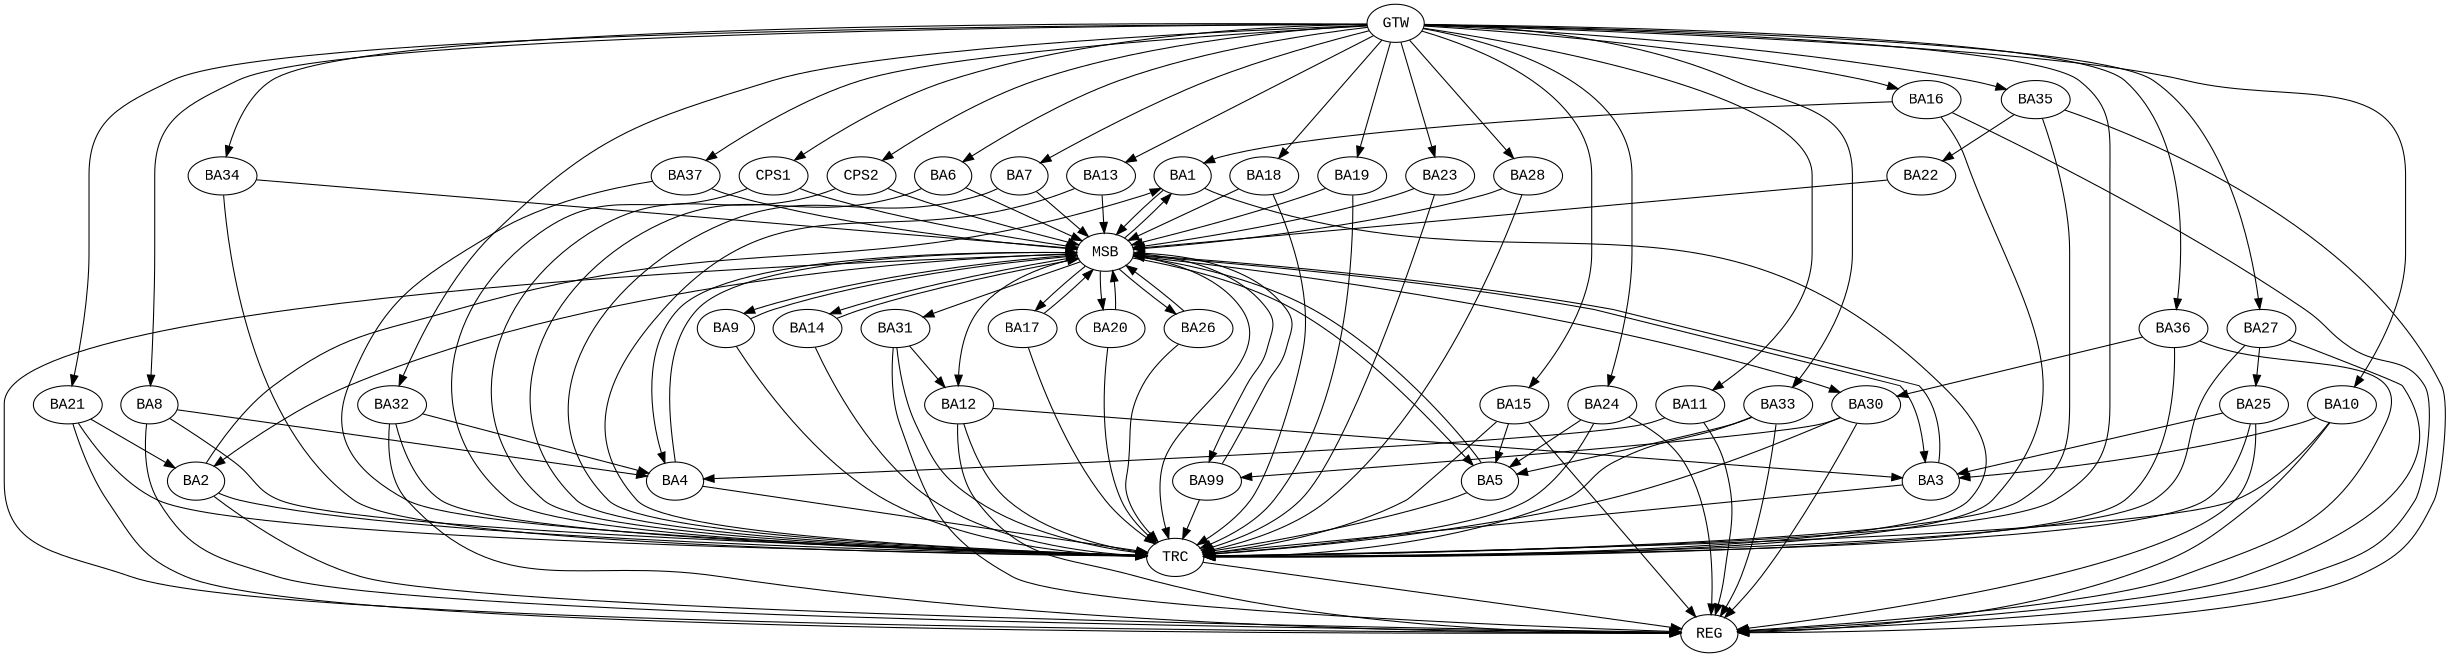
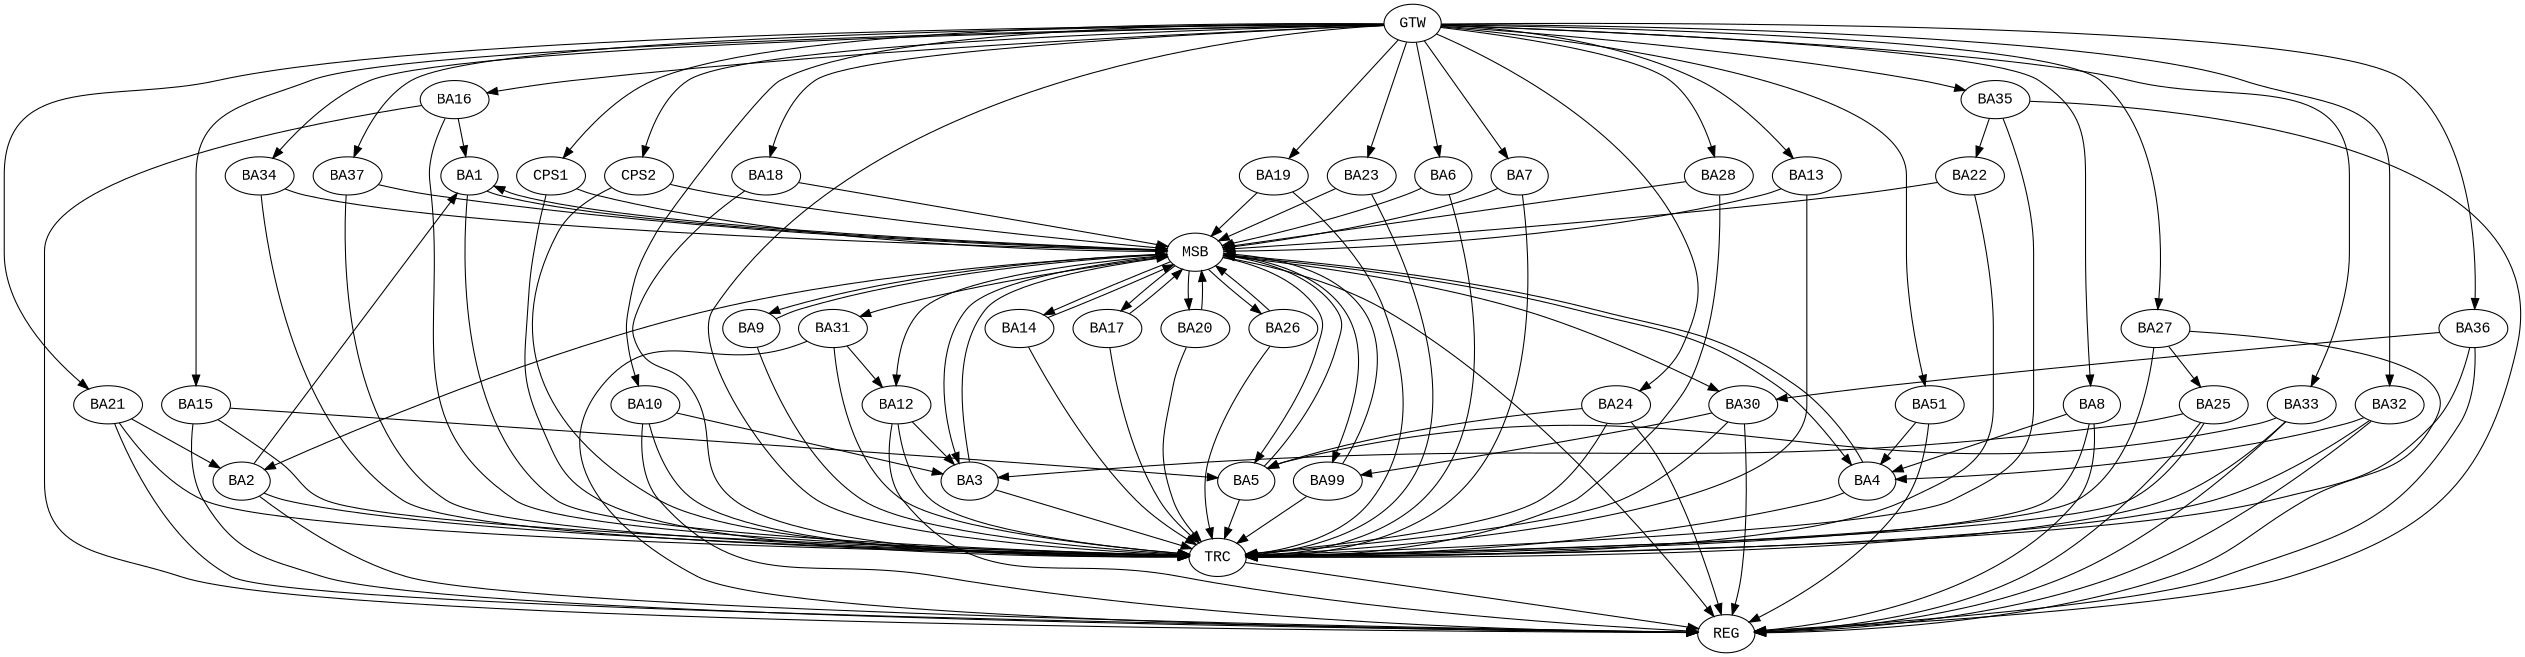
(1237, 368) -> (1881, 508)
(1690, 405) -> (1930, 405)
